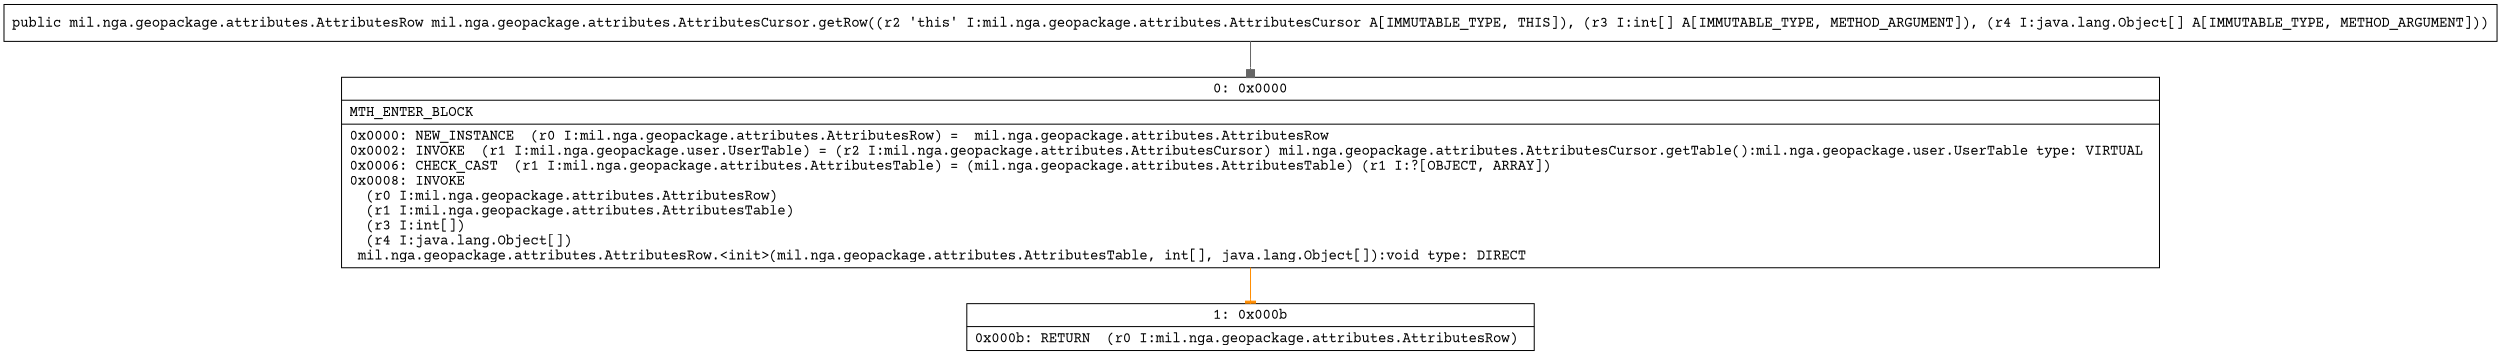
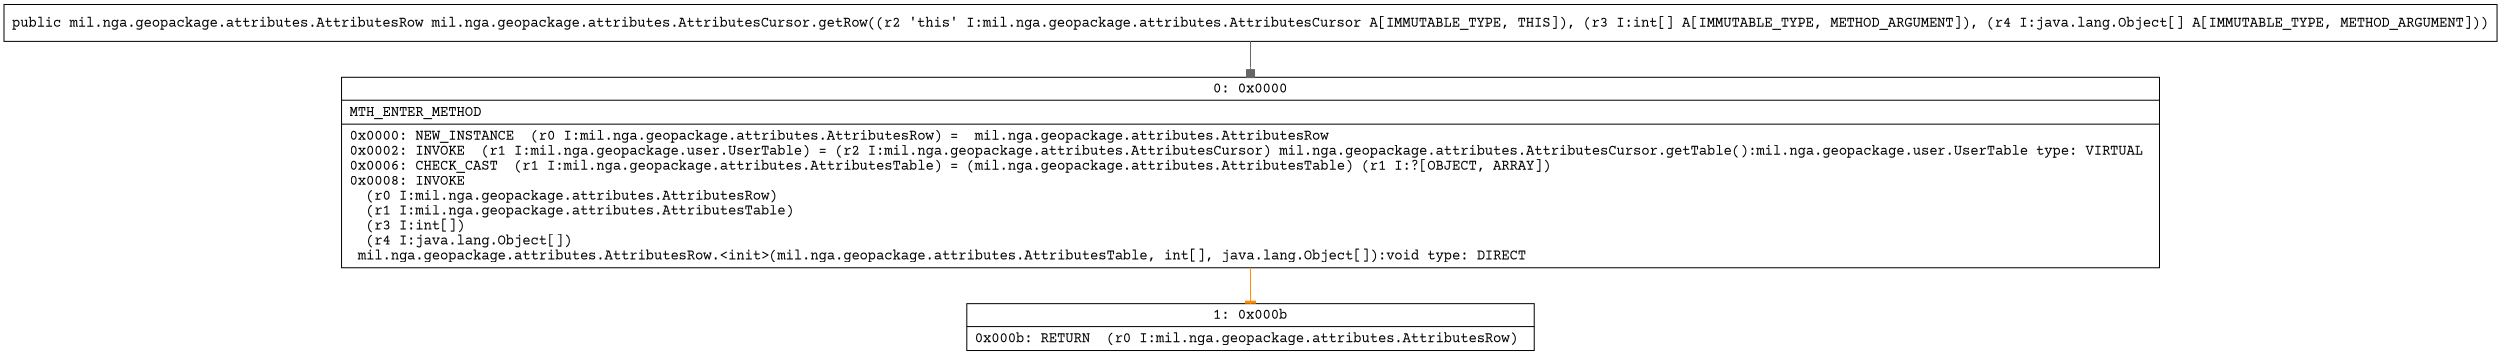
(411, 112) -> (416, 112)
